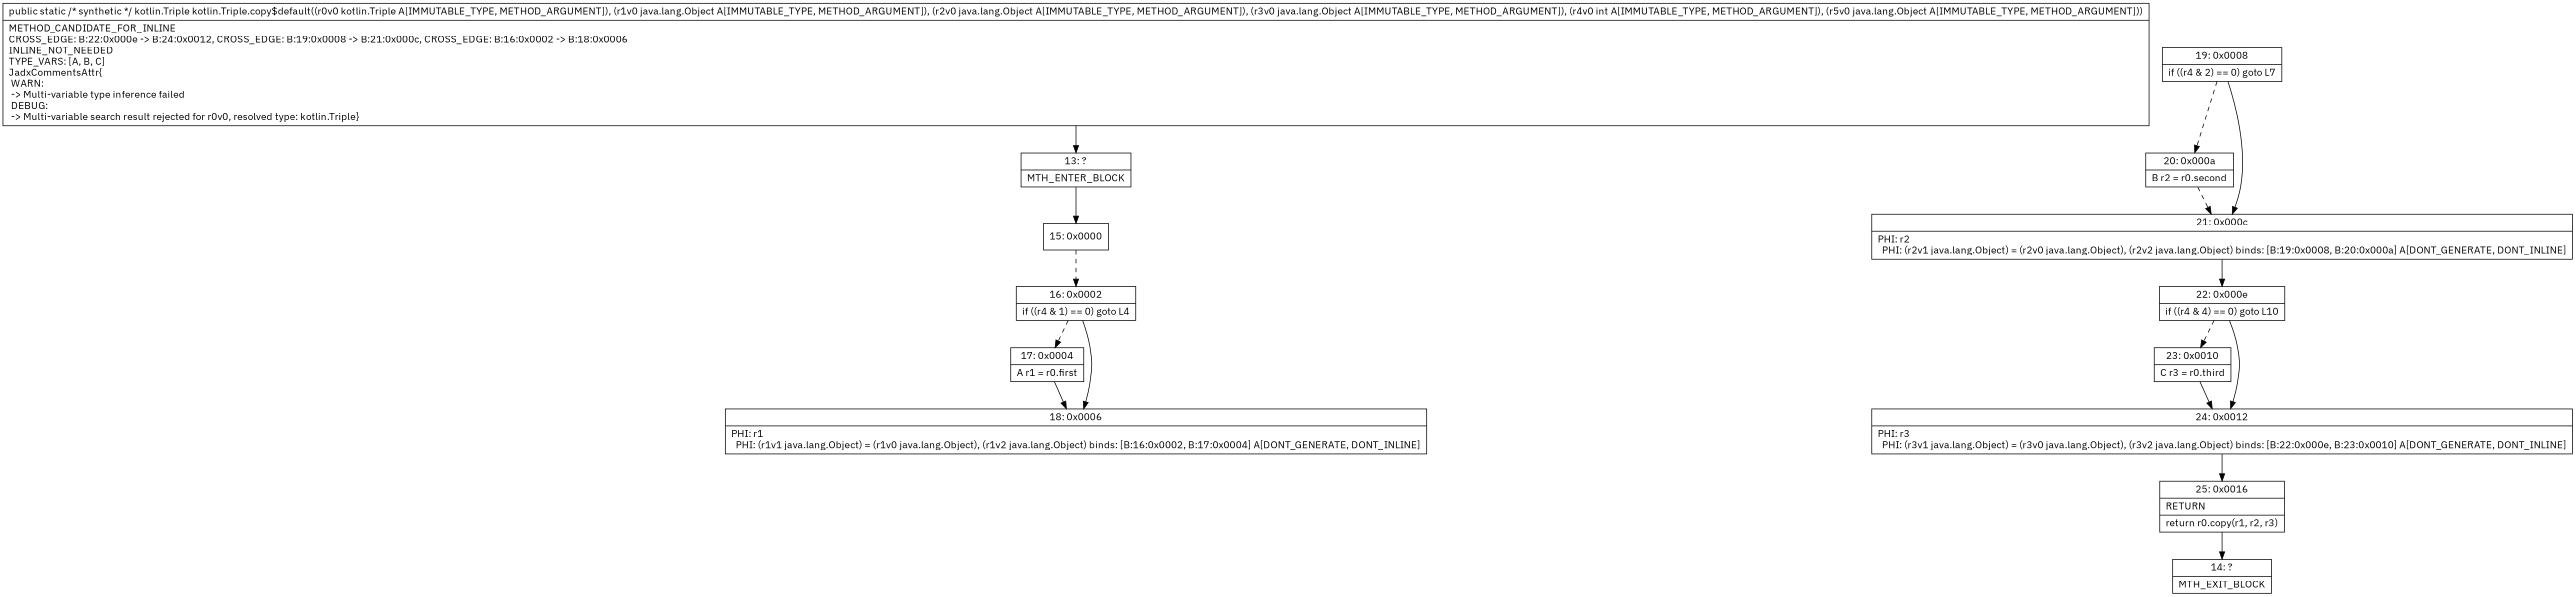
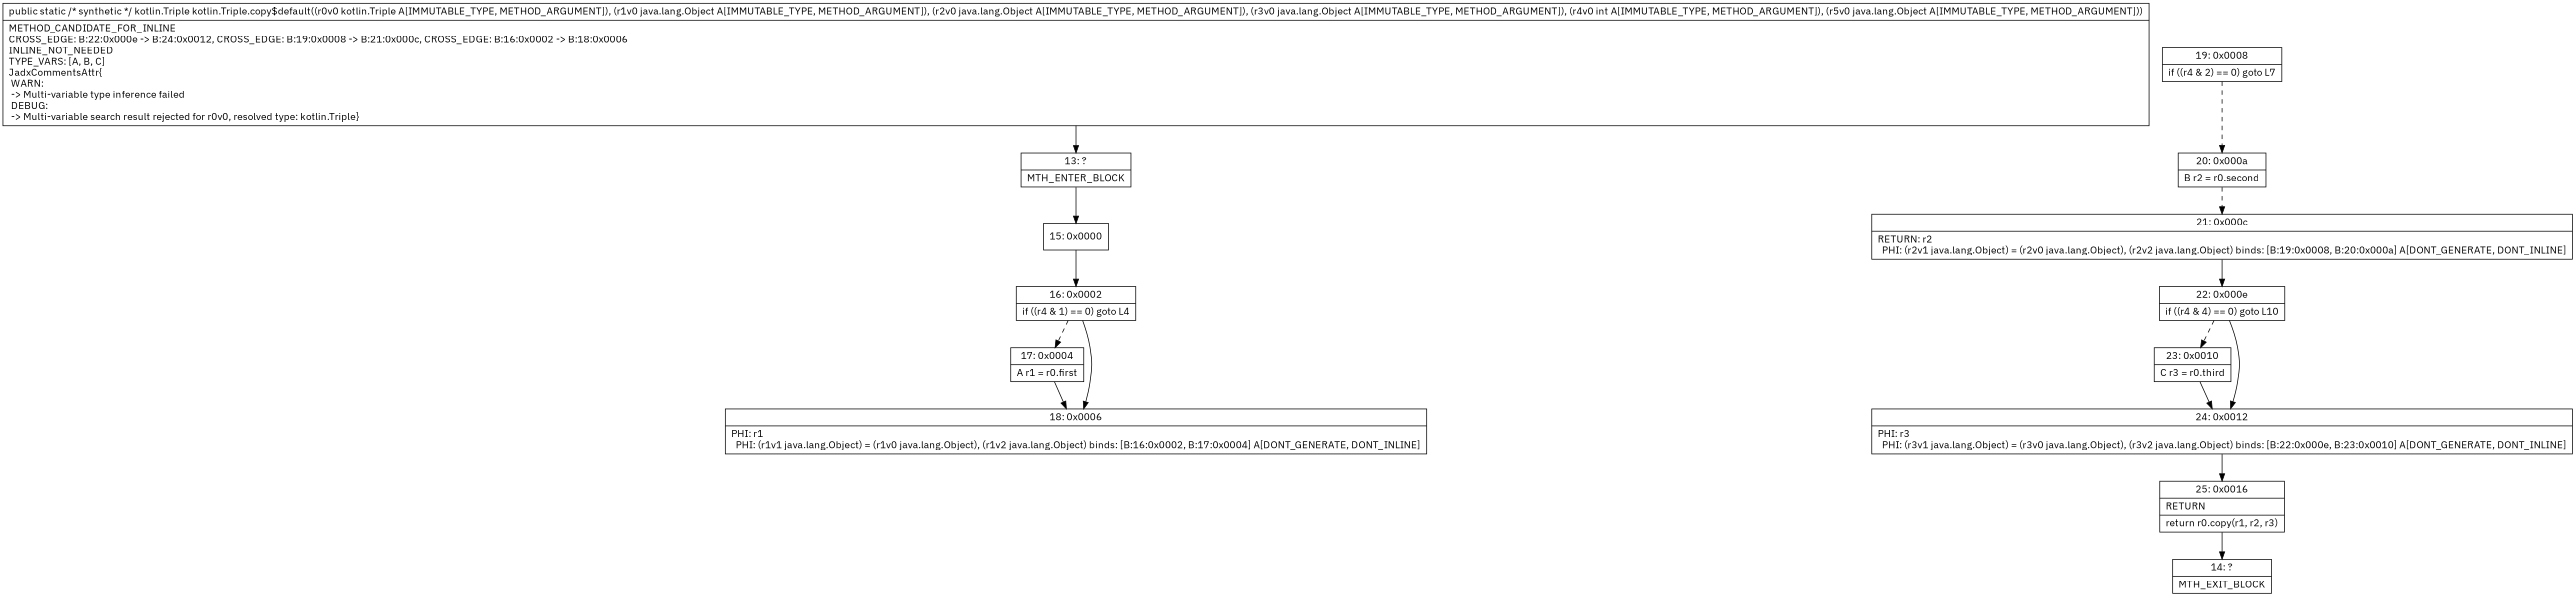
(2242, 144) -> none
(1895, 239) -> (1906, 239)
(1076, 265) -> (1076, 265)
